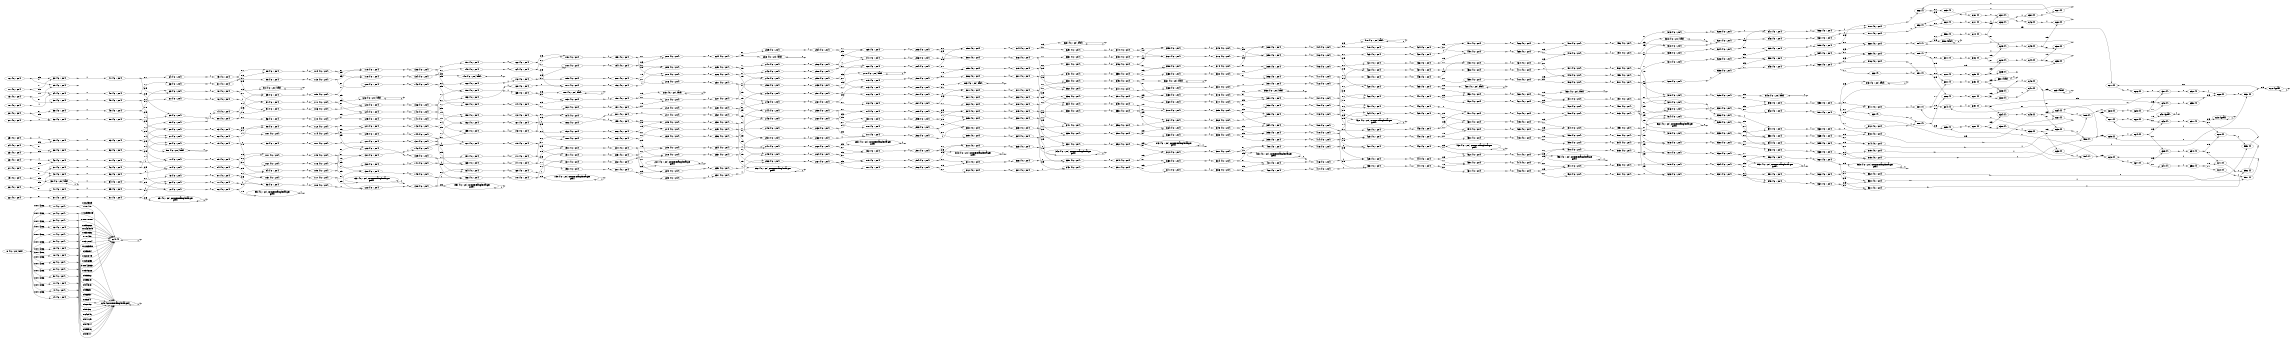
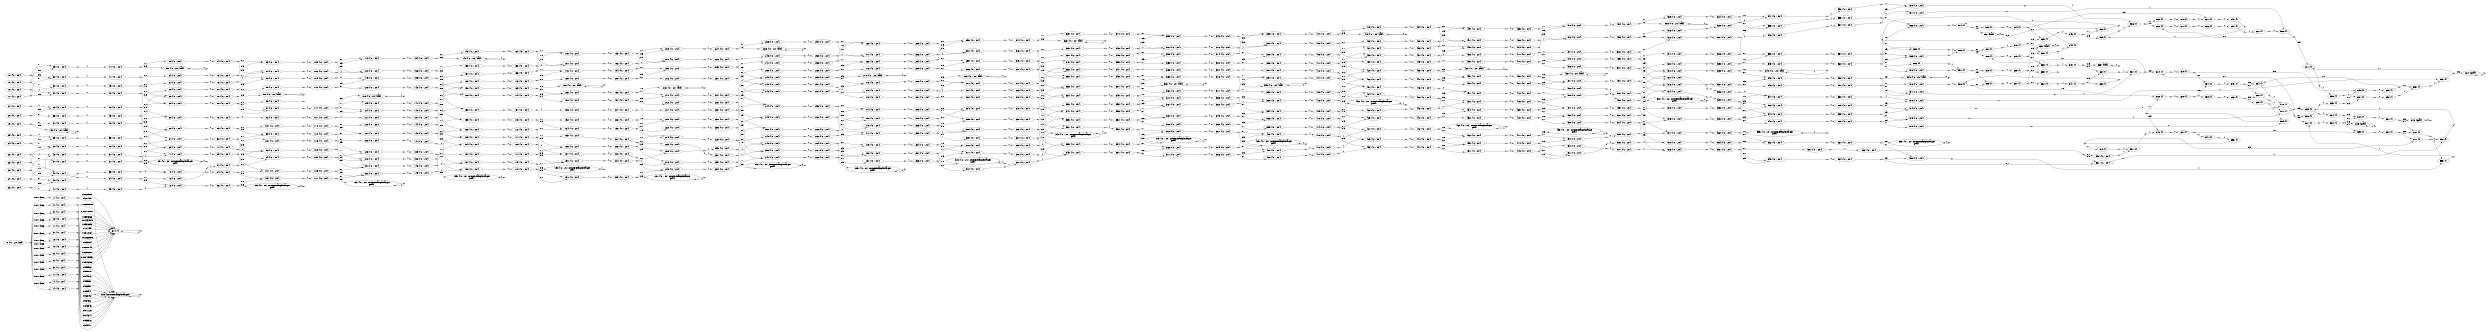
none -> (115, 67)
(321, 119) -> none
none -> (59, 173)
